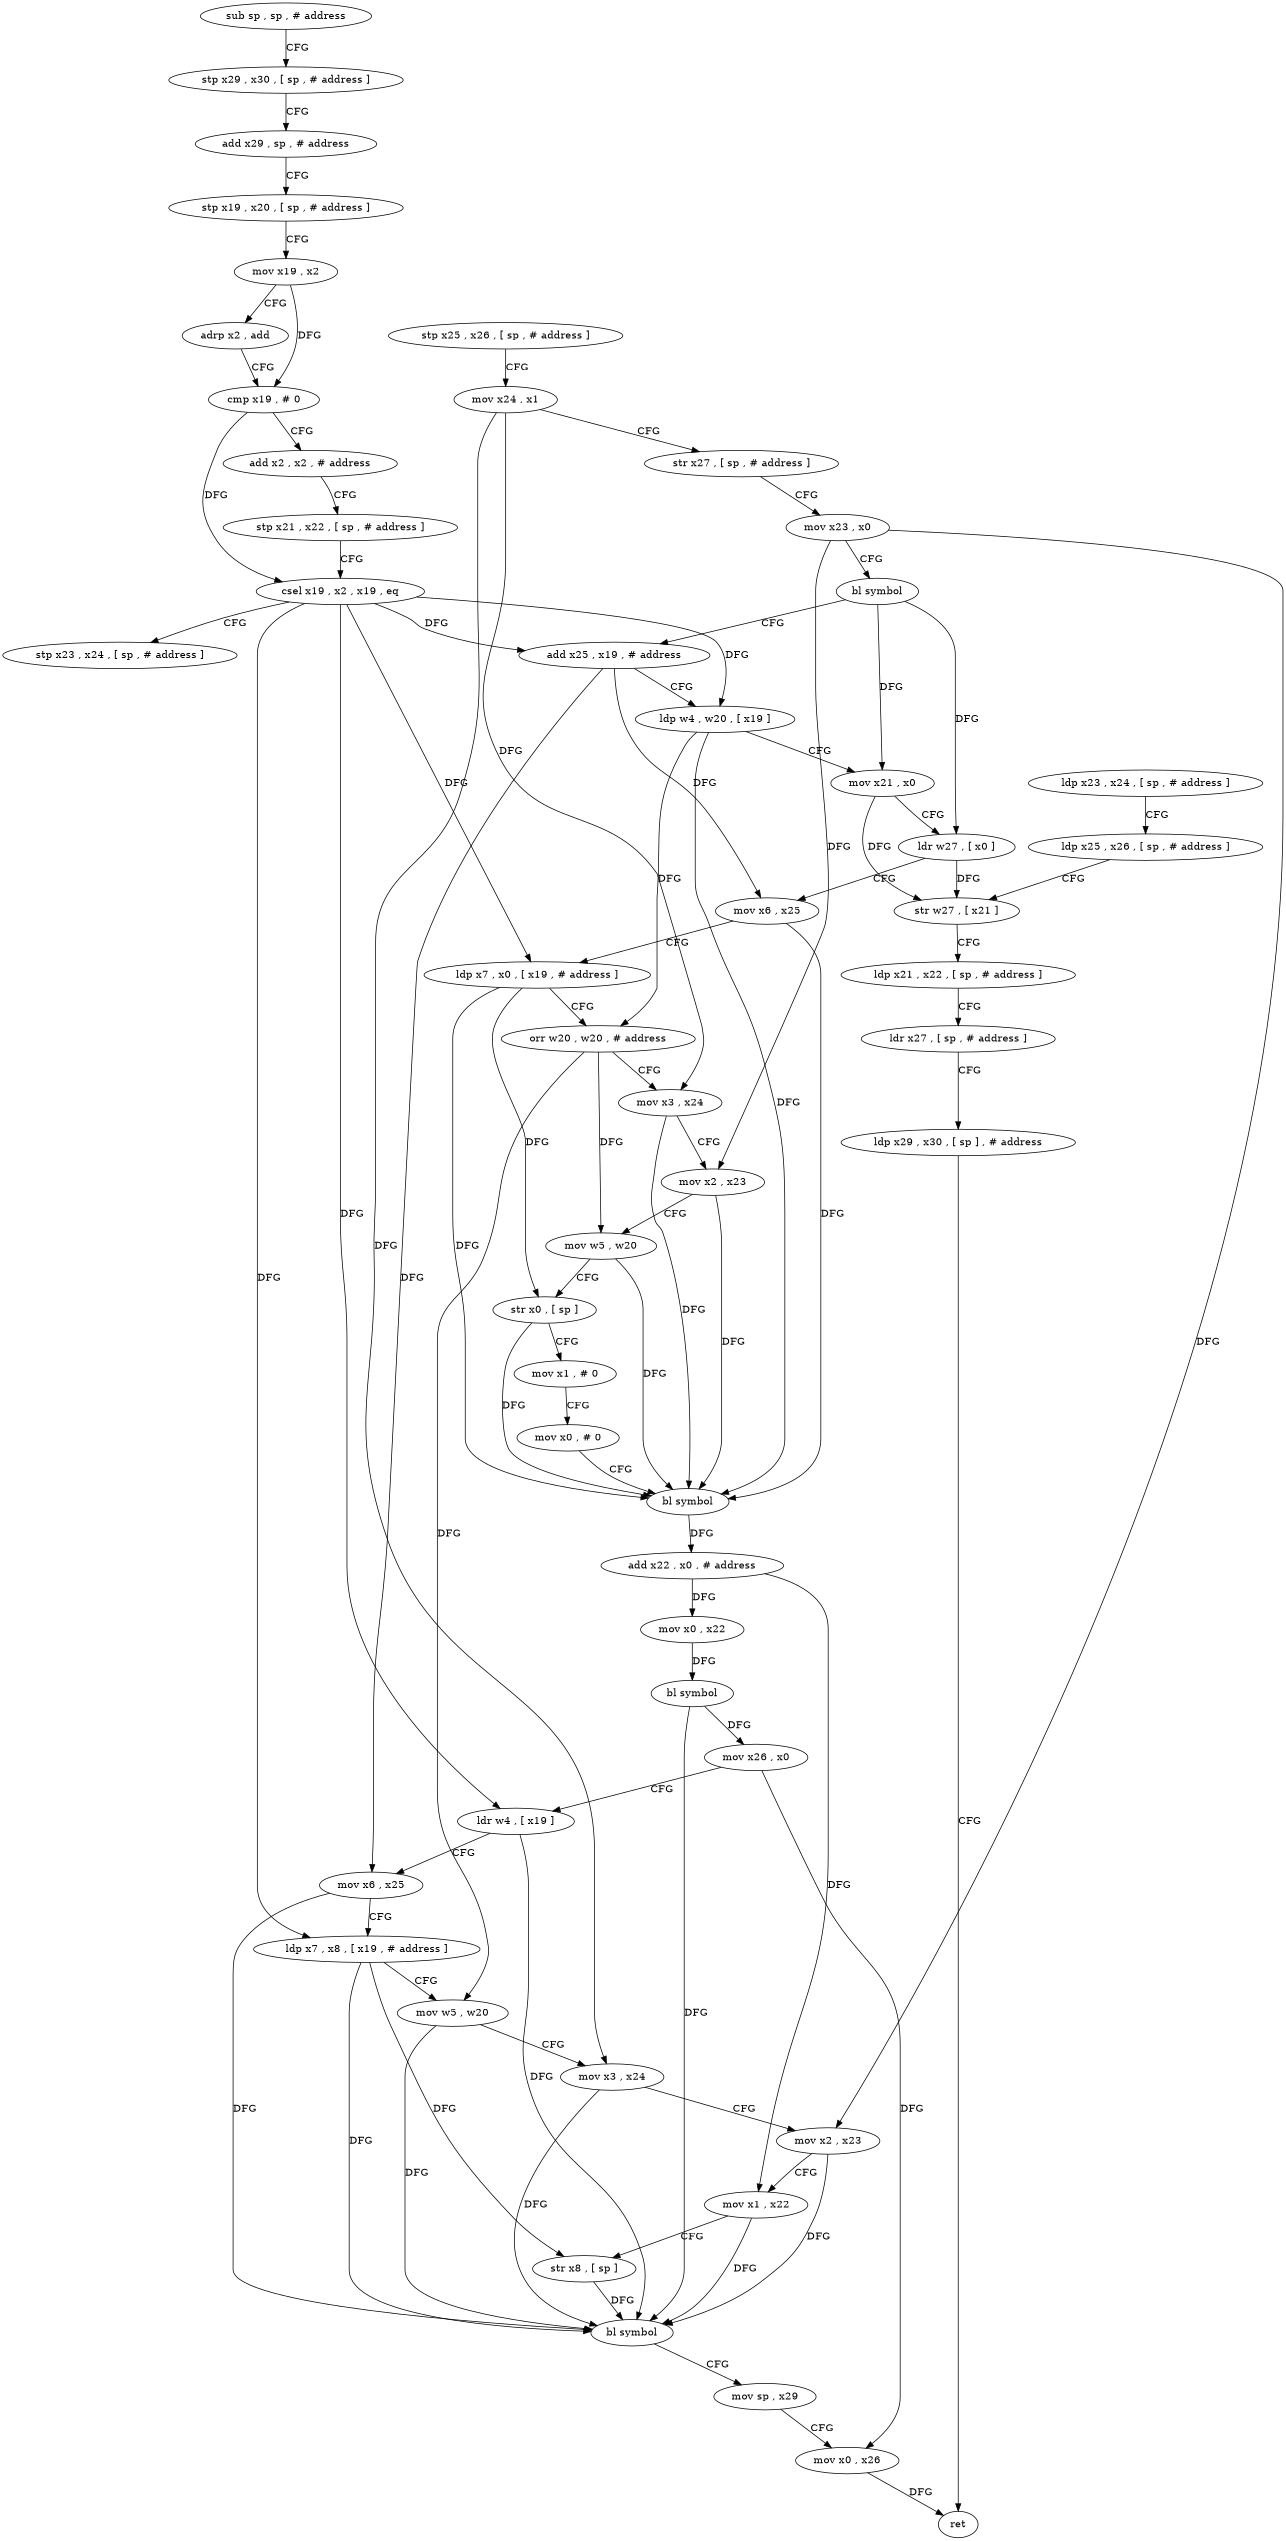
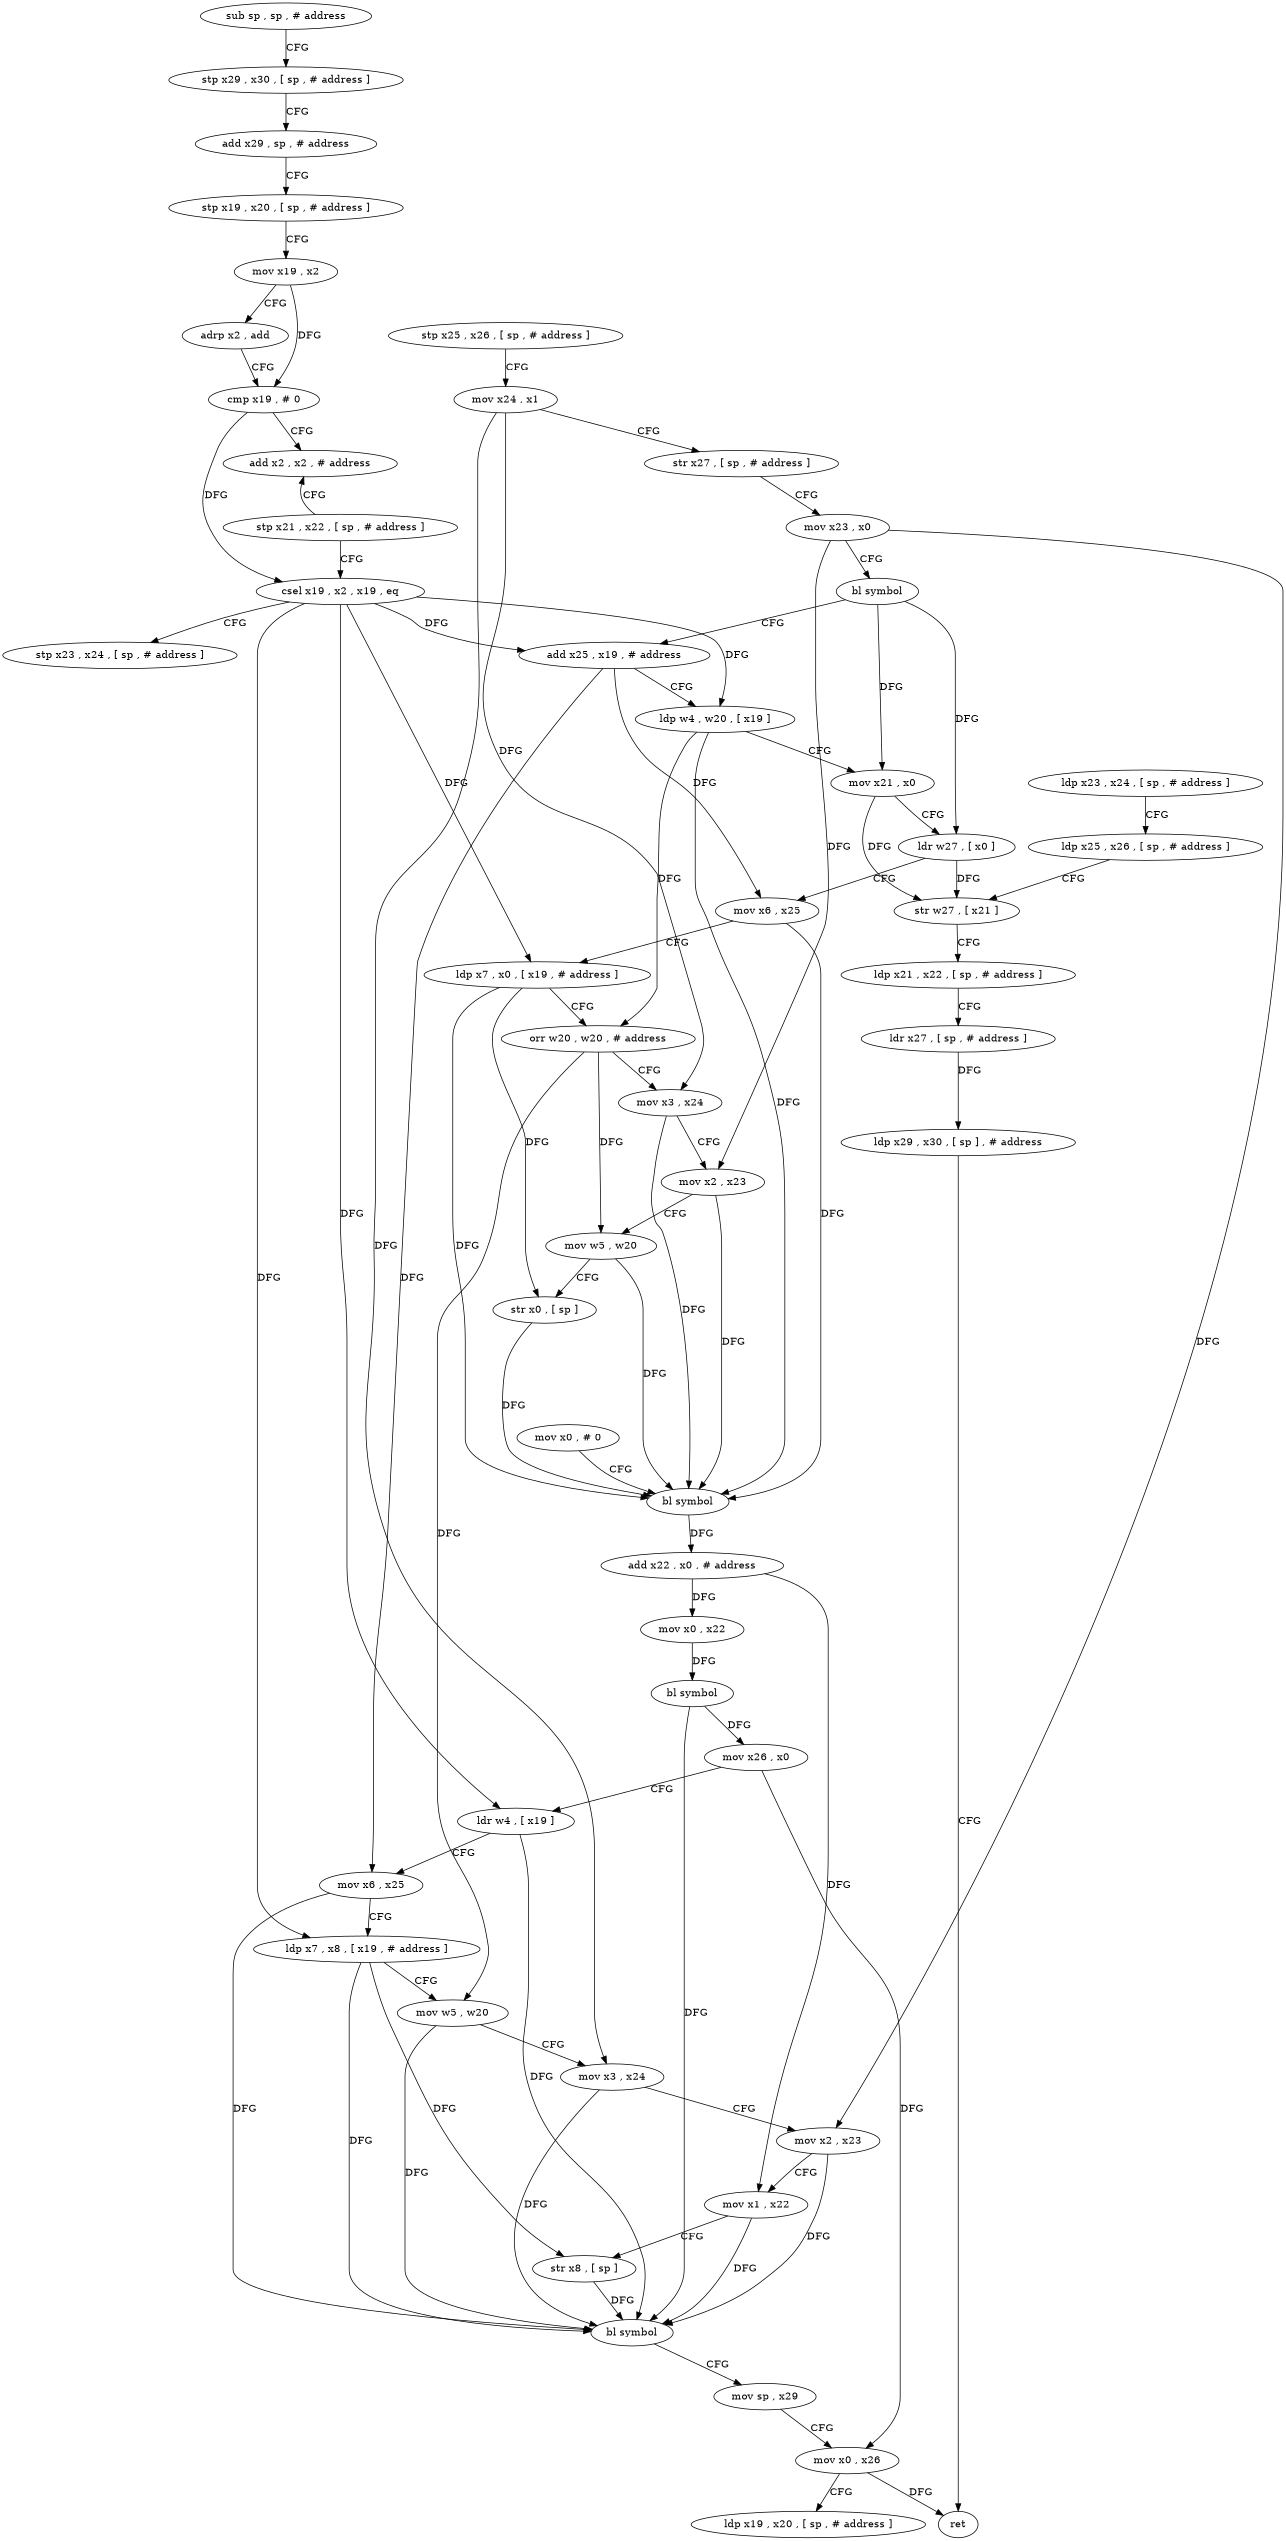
(330, 491) -> (303, 501)
(970, 1071) -> (970, 1071)
(565, 1374) -> none
none -> (808, 2525)
